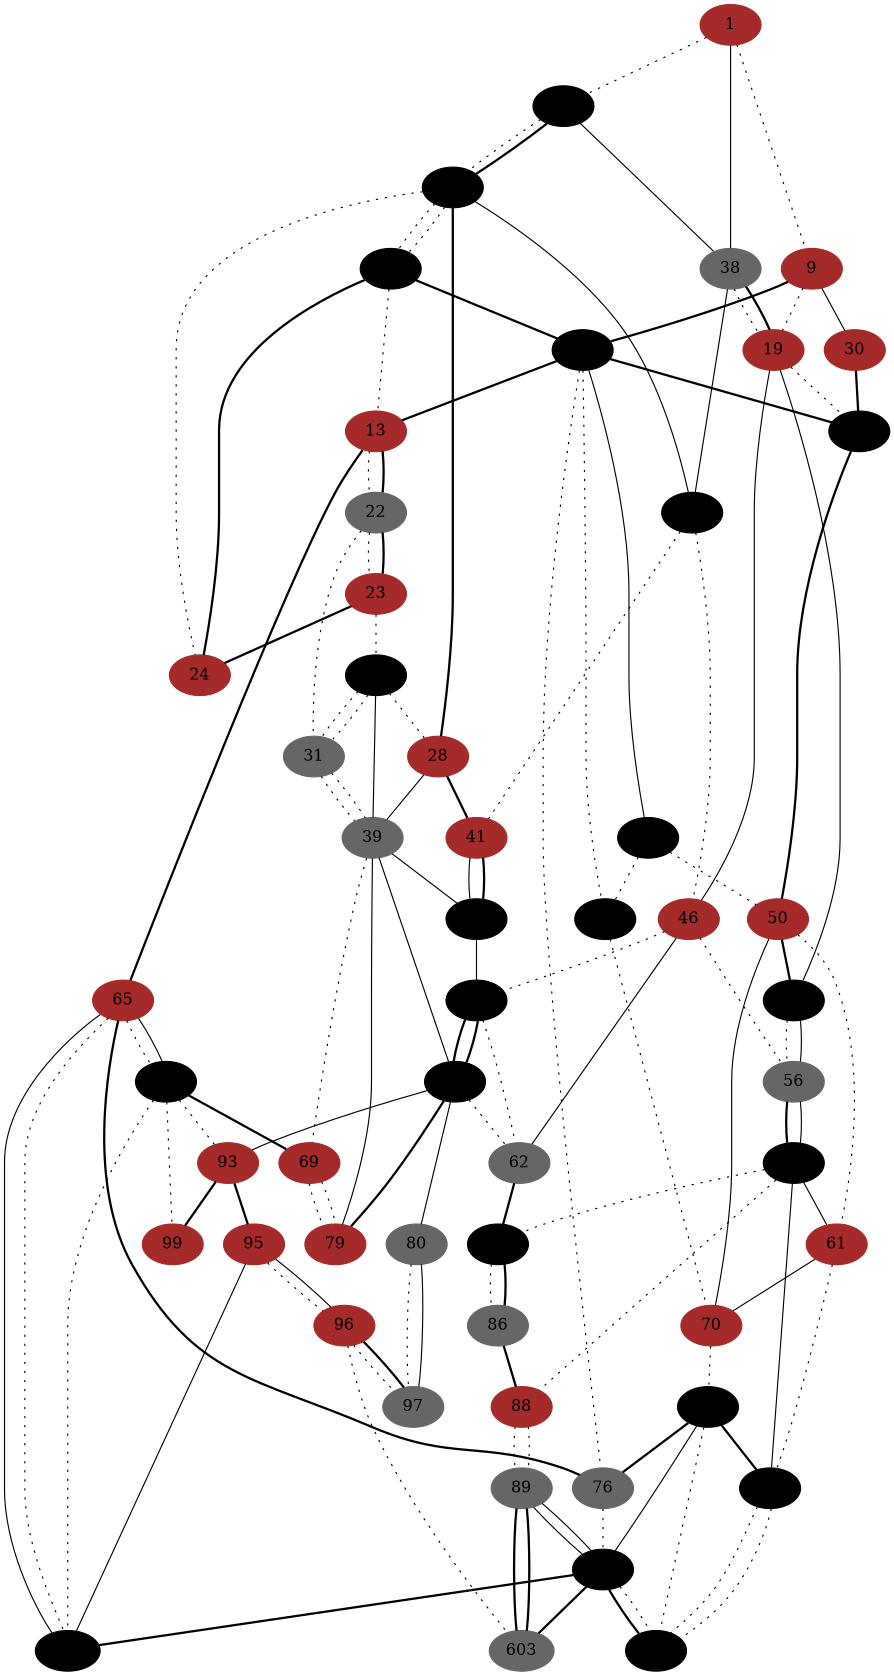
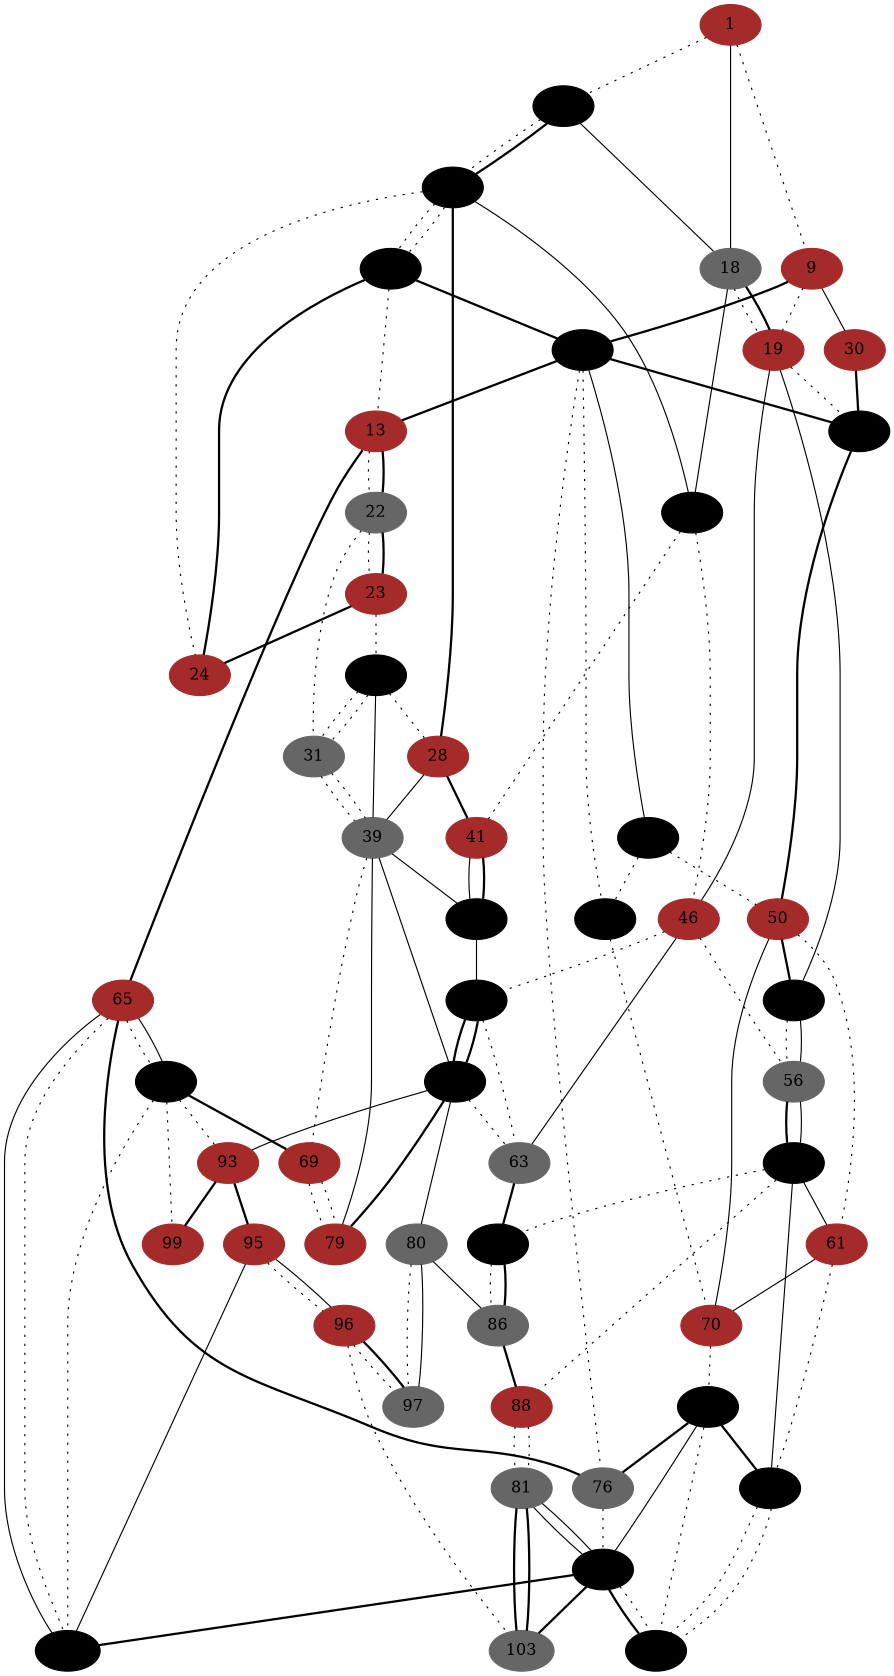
(731, 269) -> (731, 269)
(519, 1163) -> (519, 1163)
none -> (457, 1285)
(522, 1488) -> (522, 1488)
(522, 1651) -> (522, 1651)
